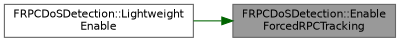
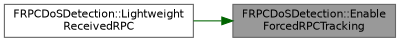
(99, 21) -> (99, 21)
